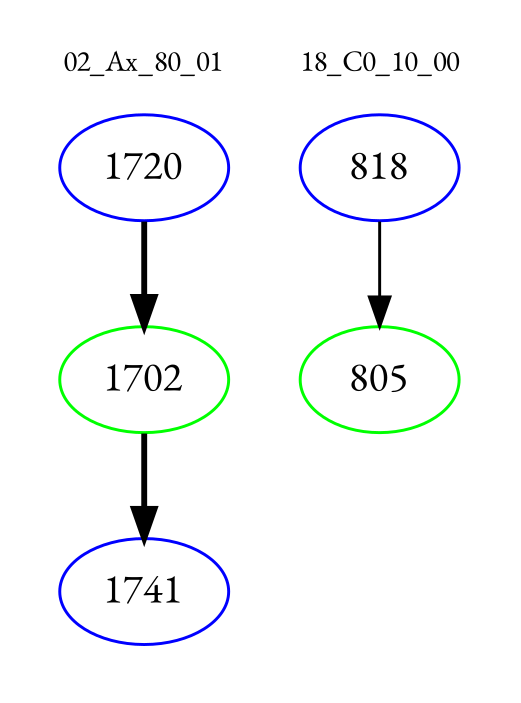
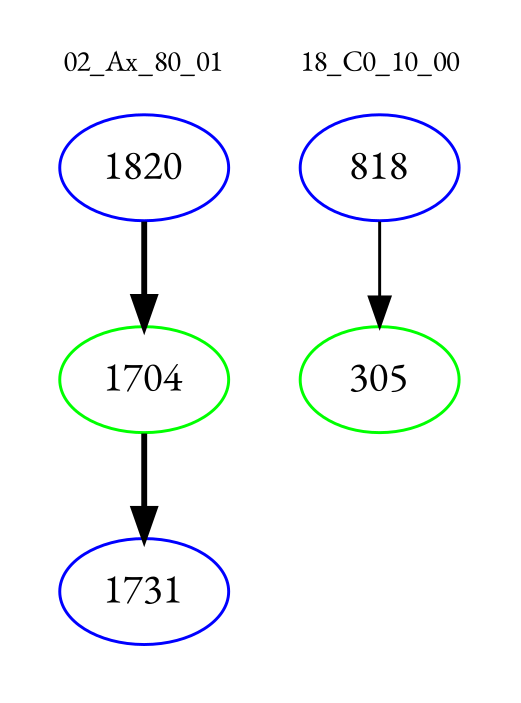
(144, 168) -> (144, 168)
(144, 380) -> (144, 380)
(380, 380) -> (380, 380)
(144, 592) -> (144, 592)
